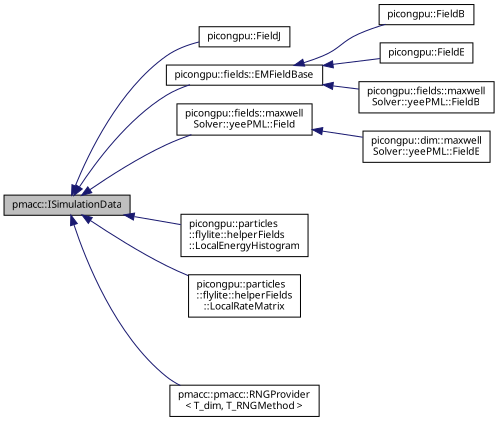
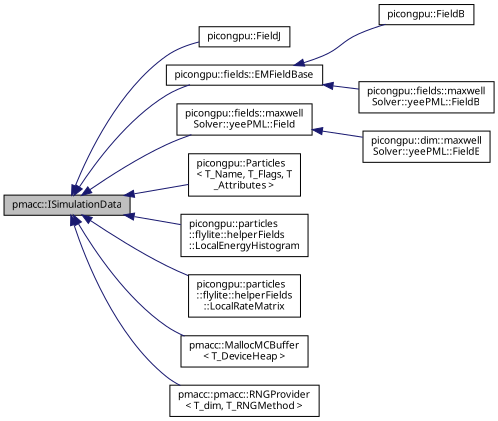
(427, 53) -> none
none -> (245, 175)
none -> (245, 351)
